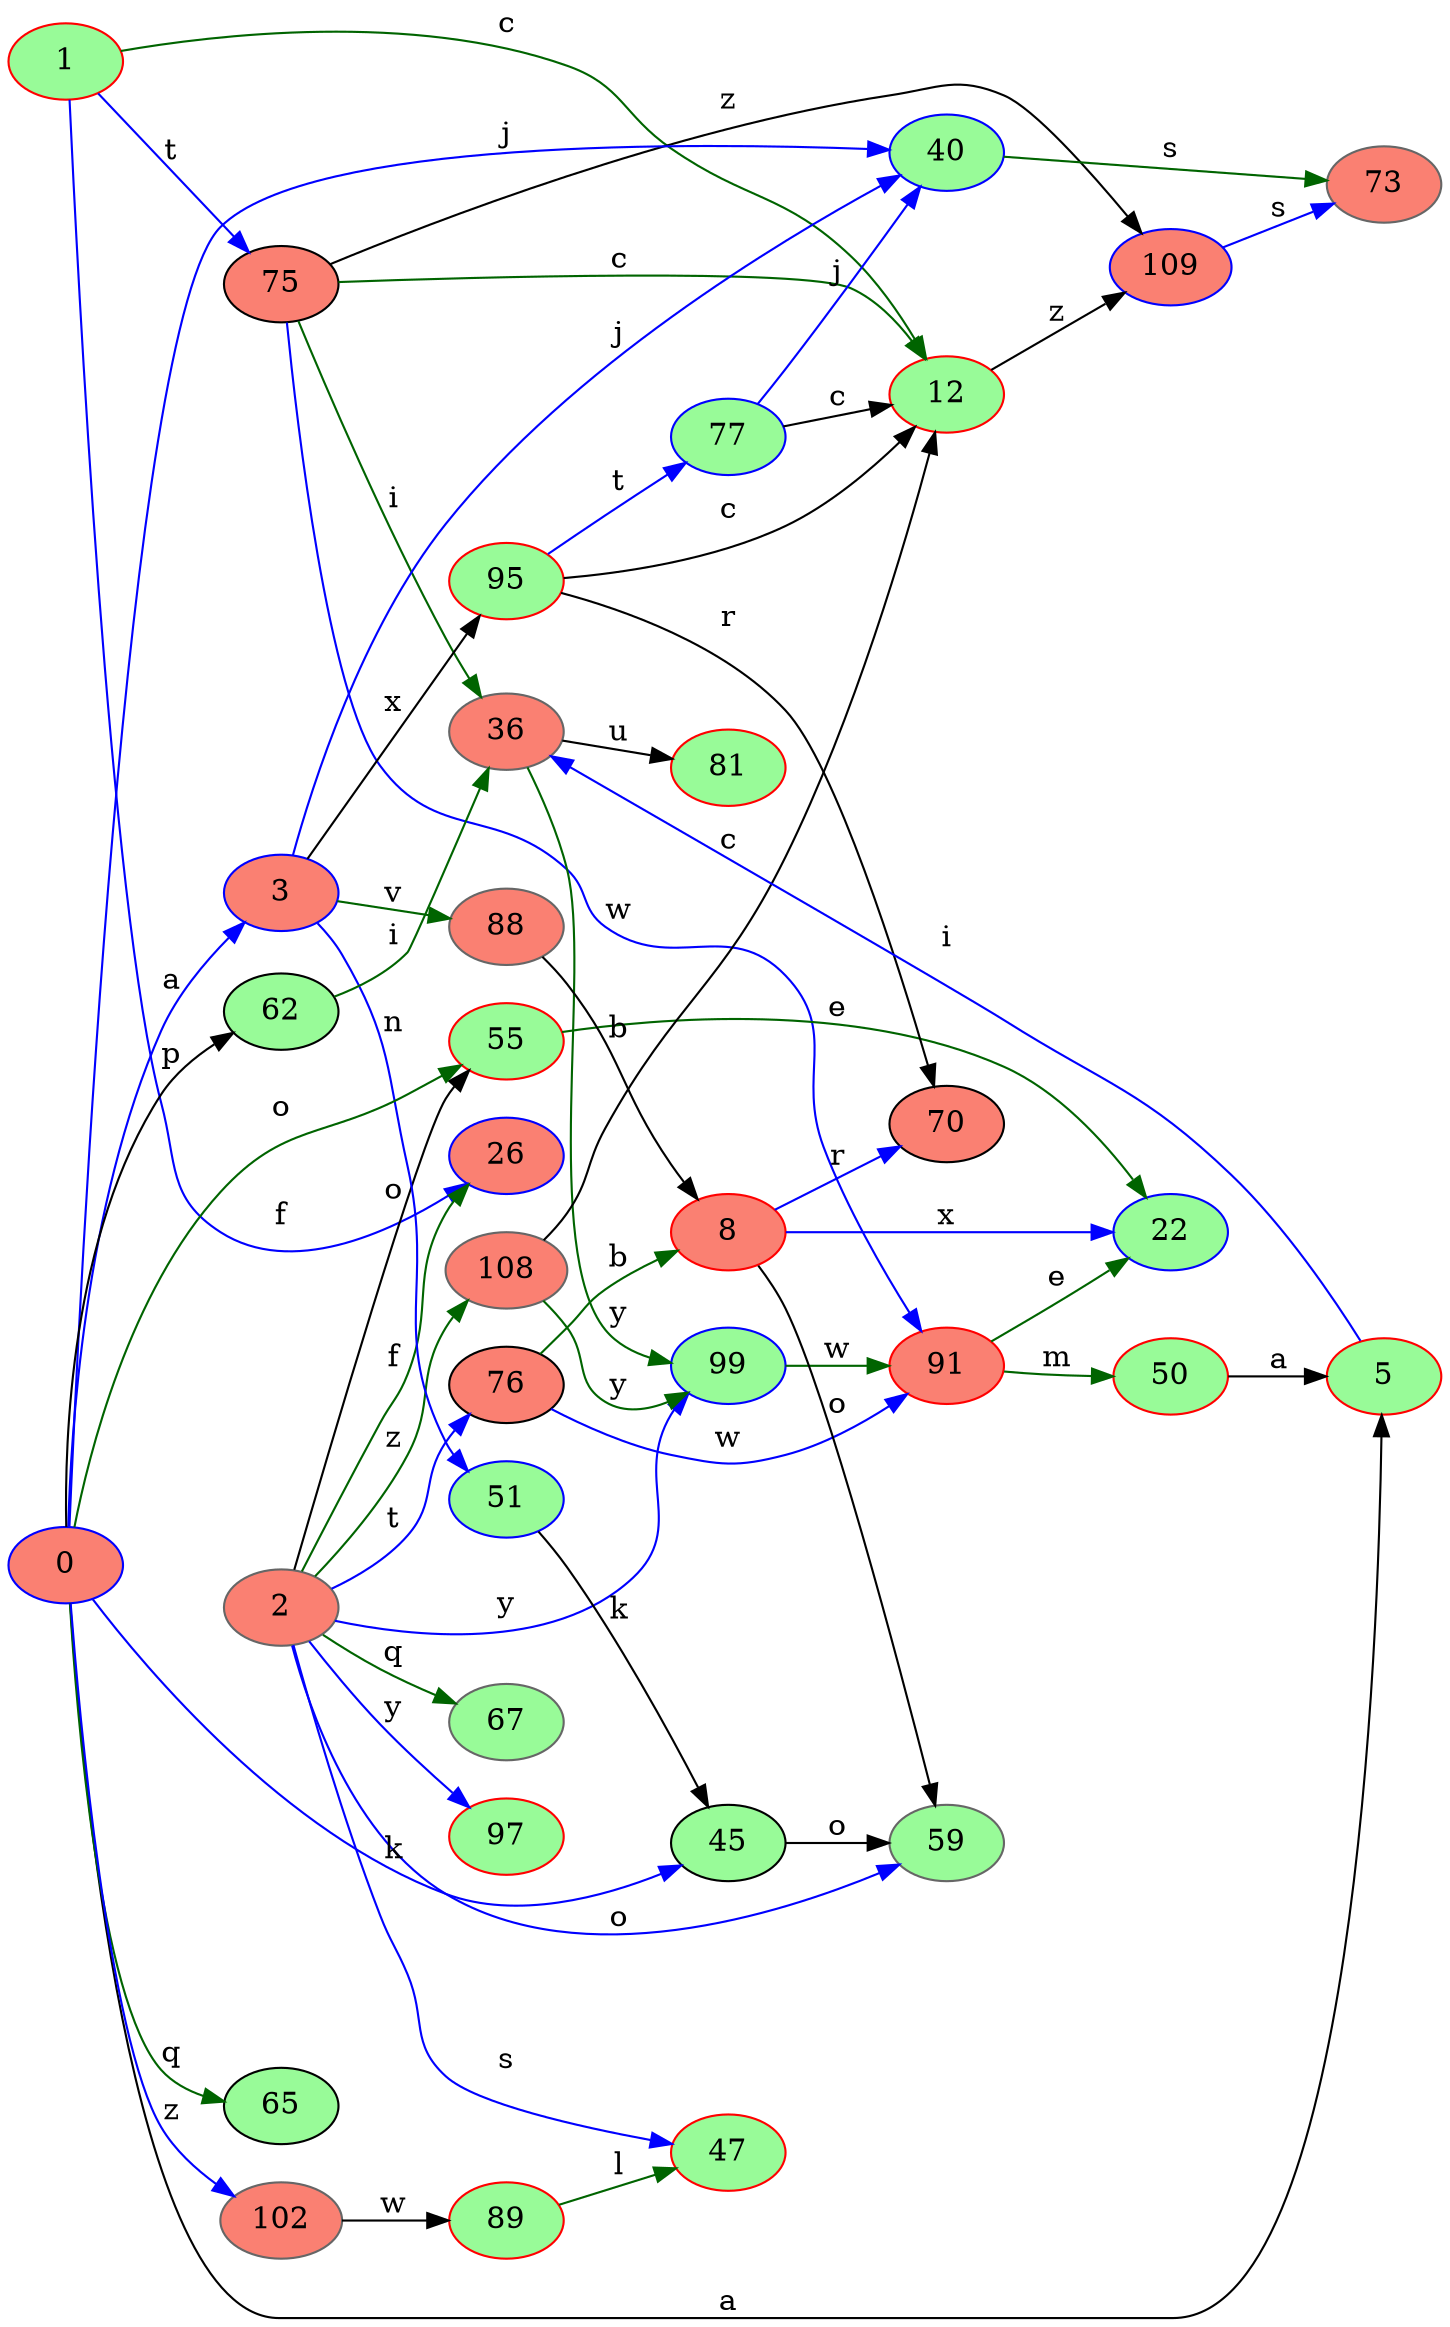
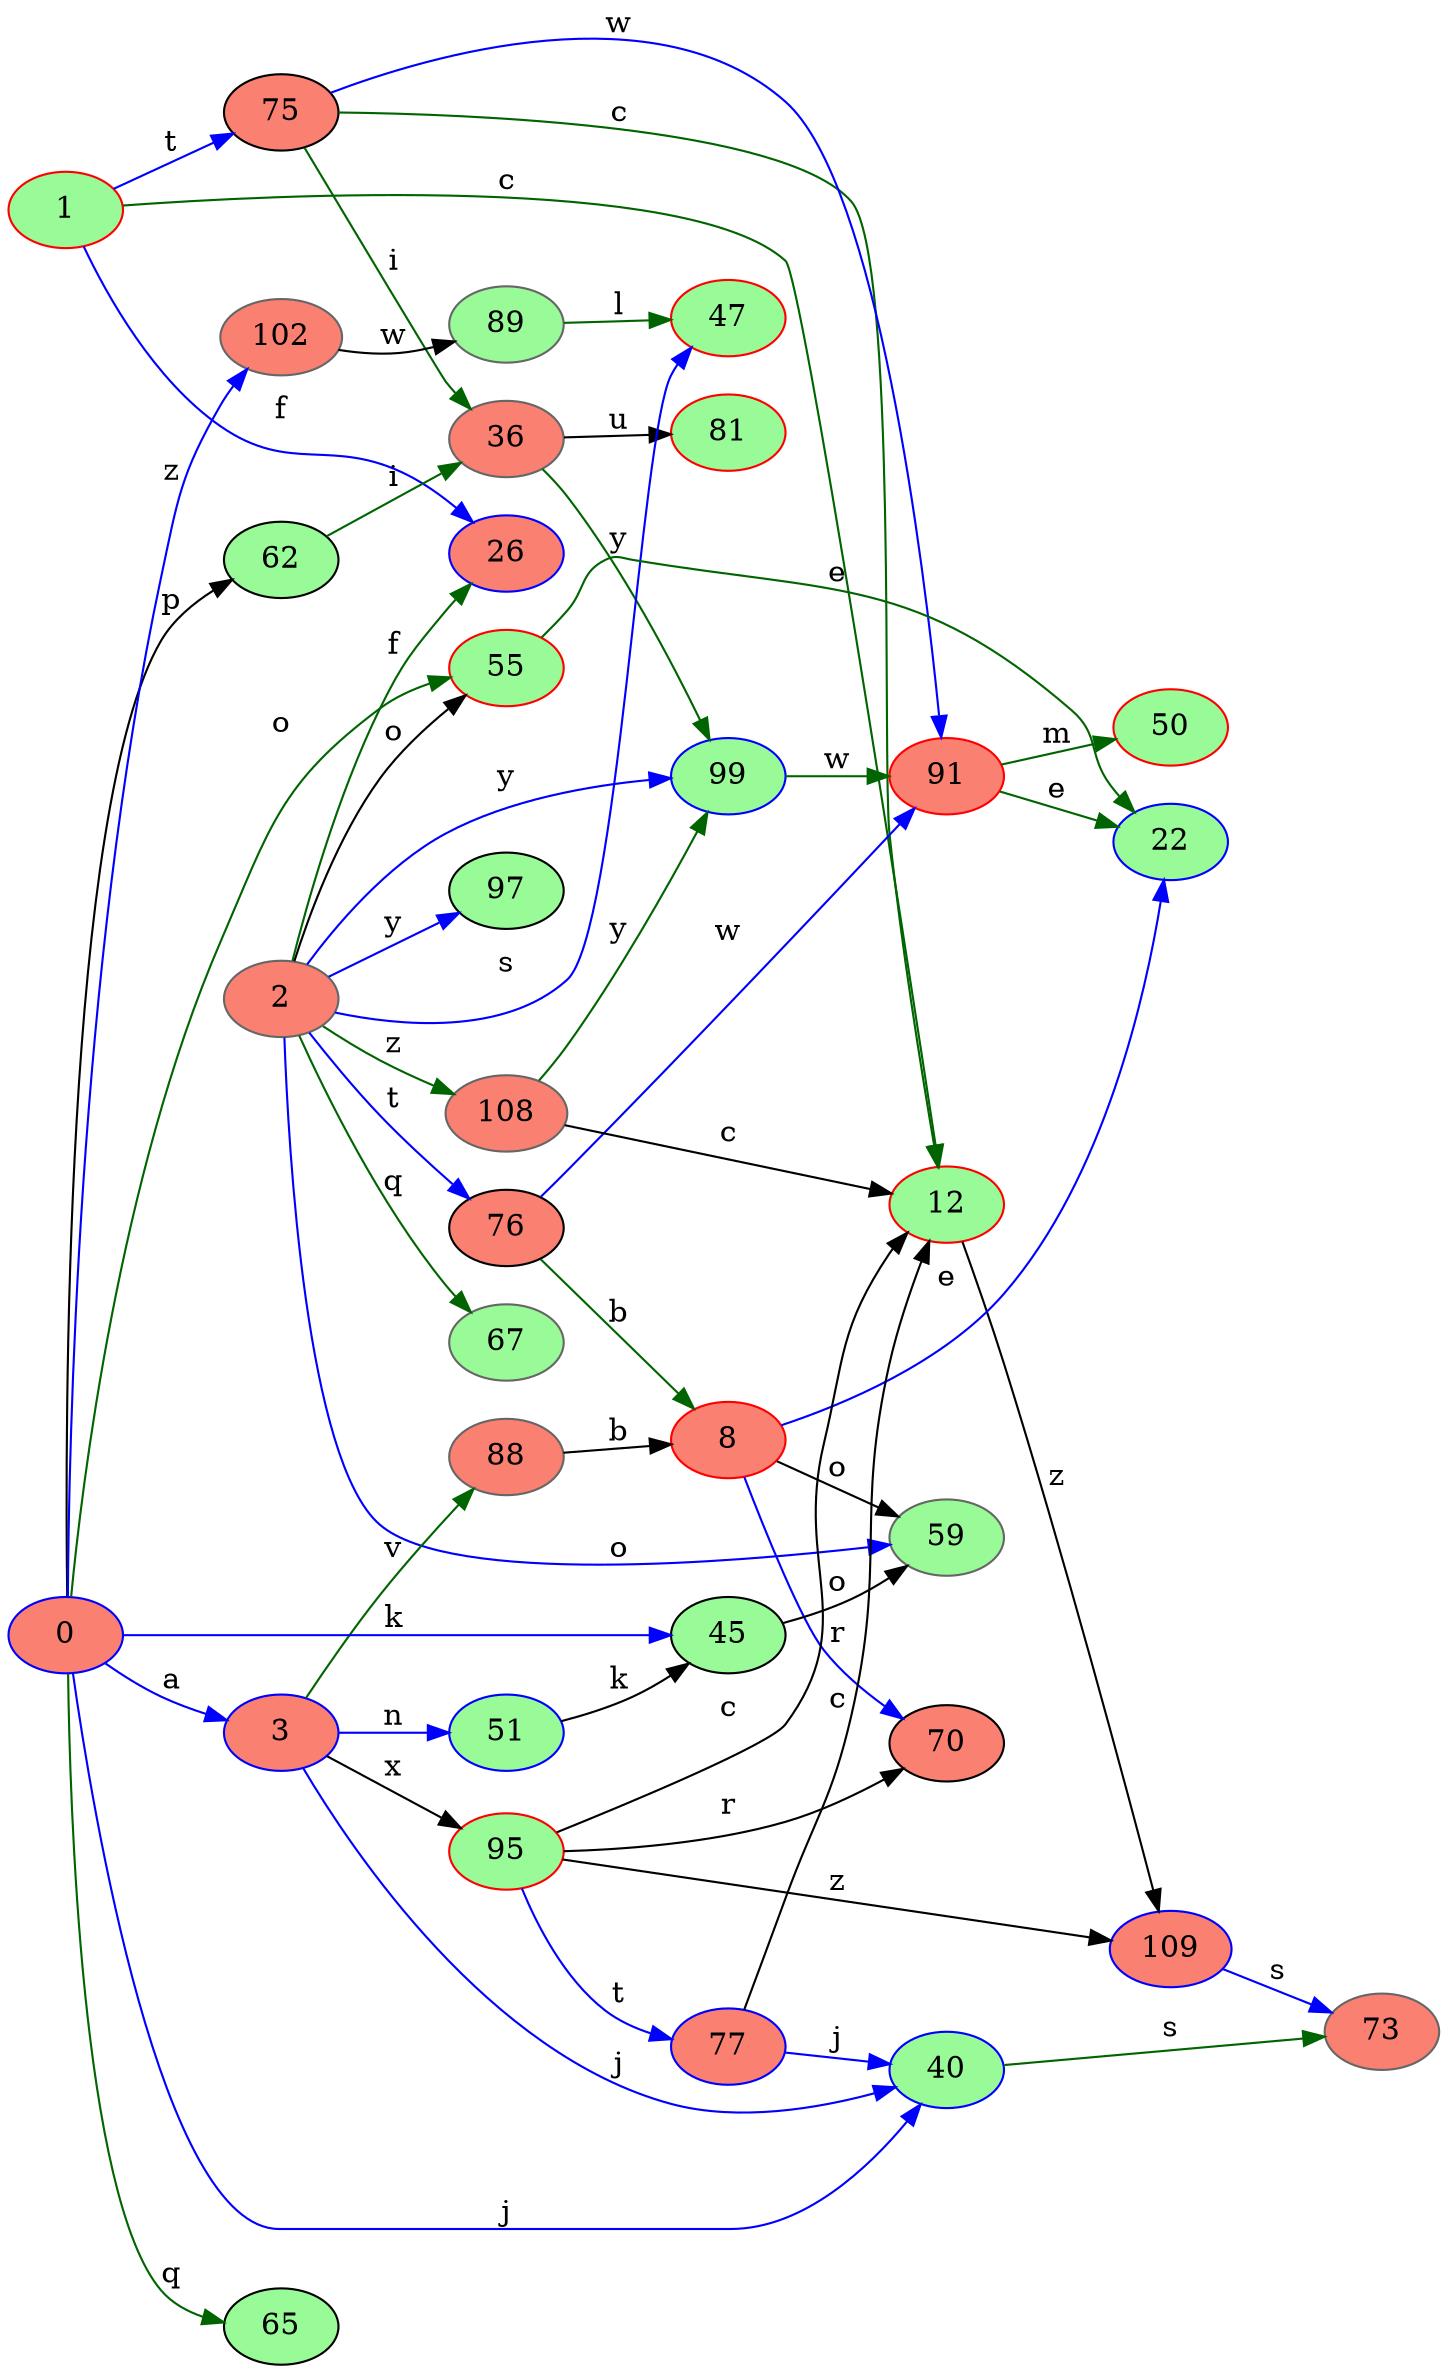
(745, 125) -> (826, 1898)
(728, 437) -> (728, 2047)
(947, 1216) -> (947, 1278)
(1384, 1376) -> none
(506, 1837) -> (506, 891)
(506, 2221) -> (506, 324)
